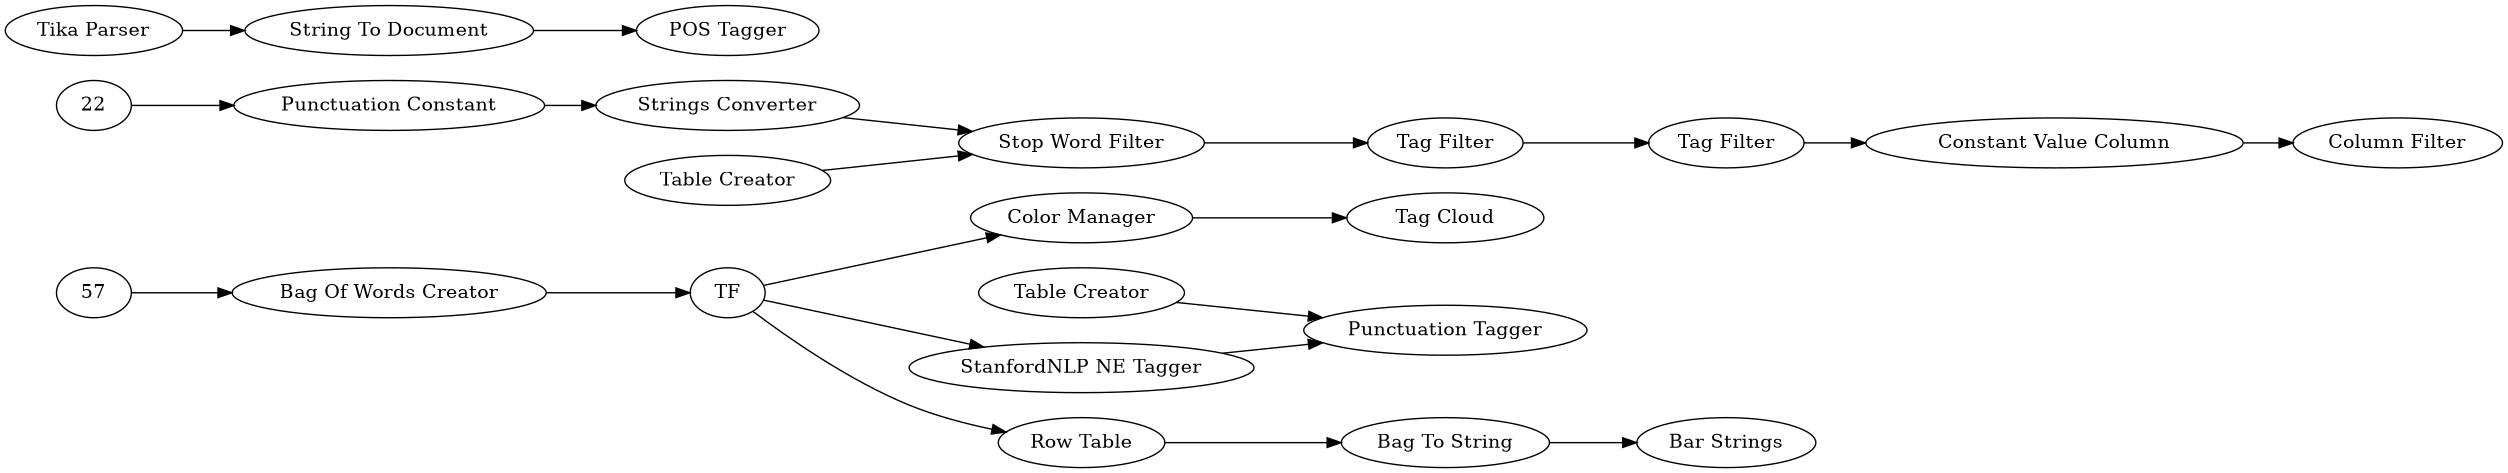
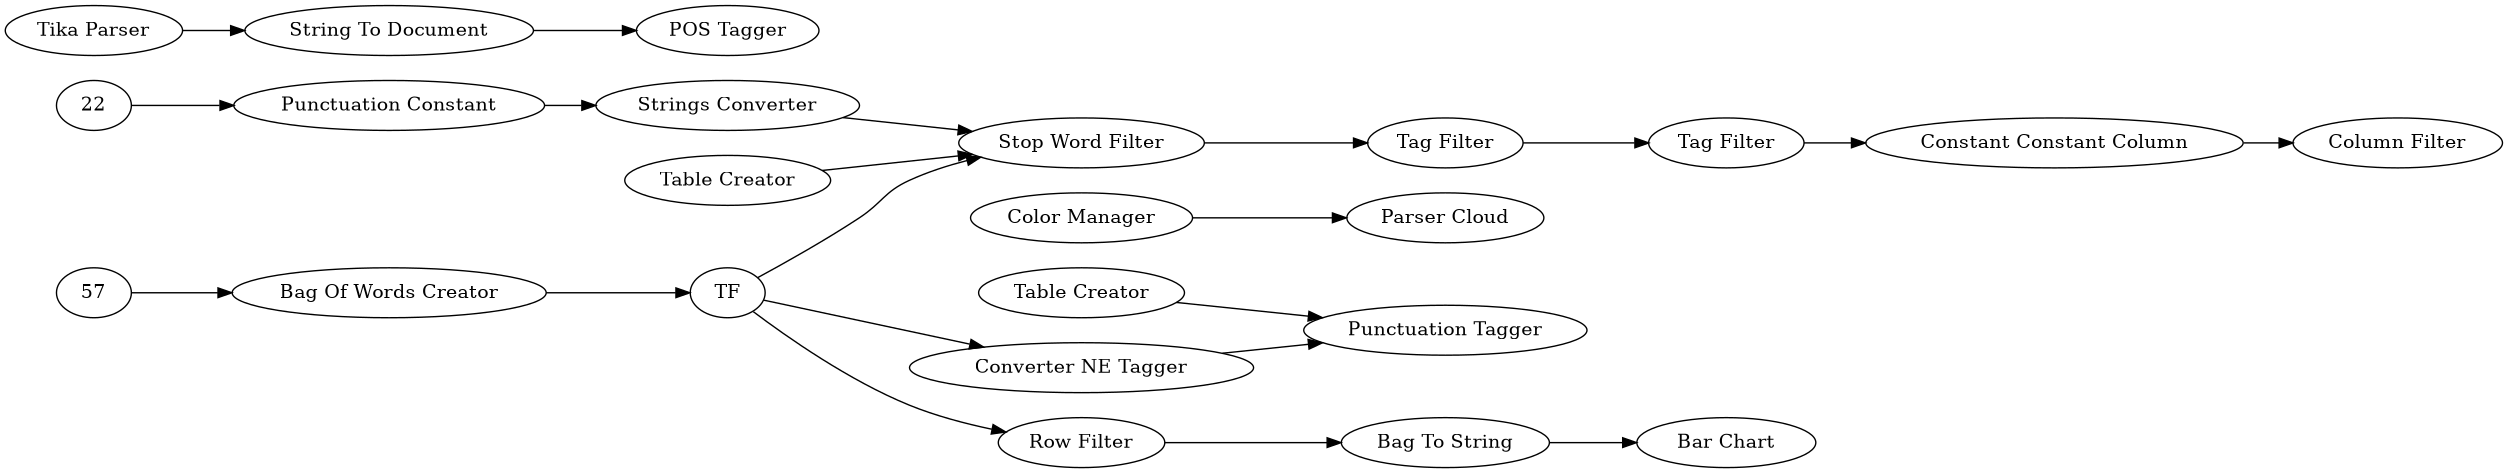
(2054, 143) -> (2054, 143)
(1445, 218) -> (1445, 218)
(875, 262) -> (862, 216)
(1082, 368) -> (1082, 368)
(1082, 443) -> (1082, 443)
(1726, 443) -> (1726, 443)
